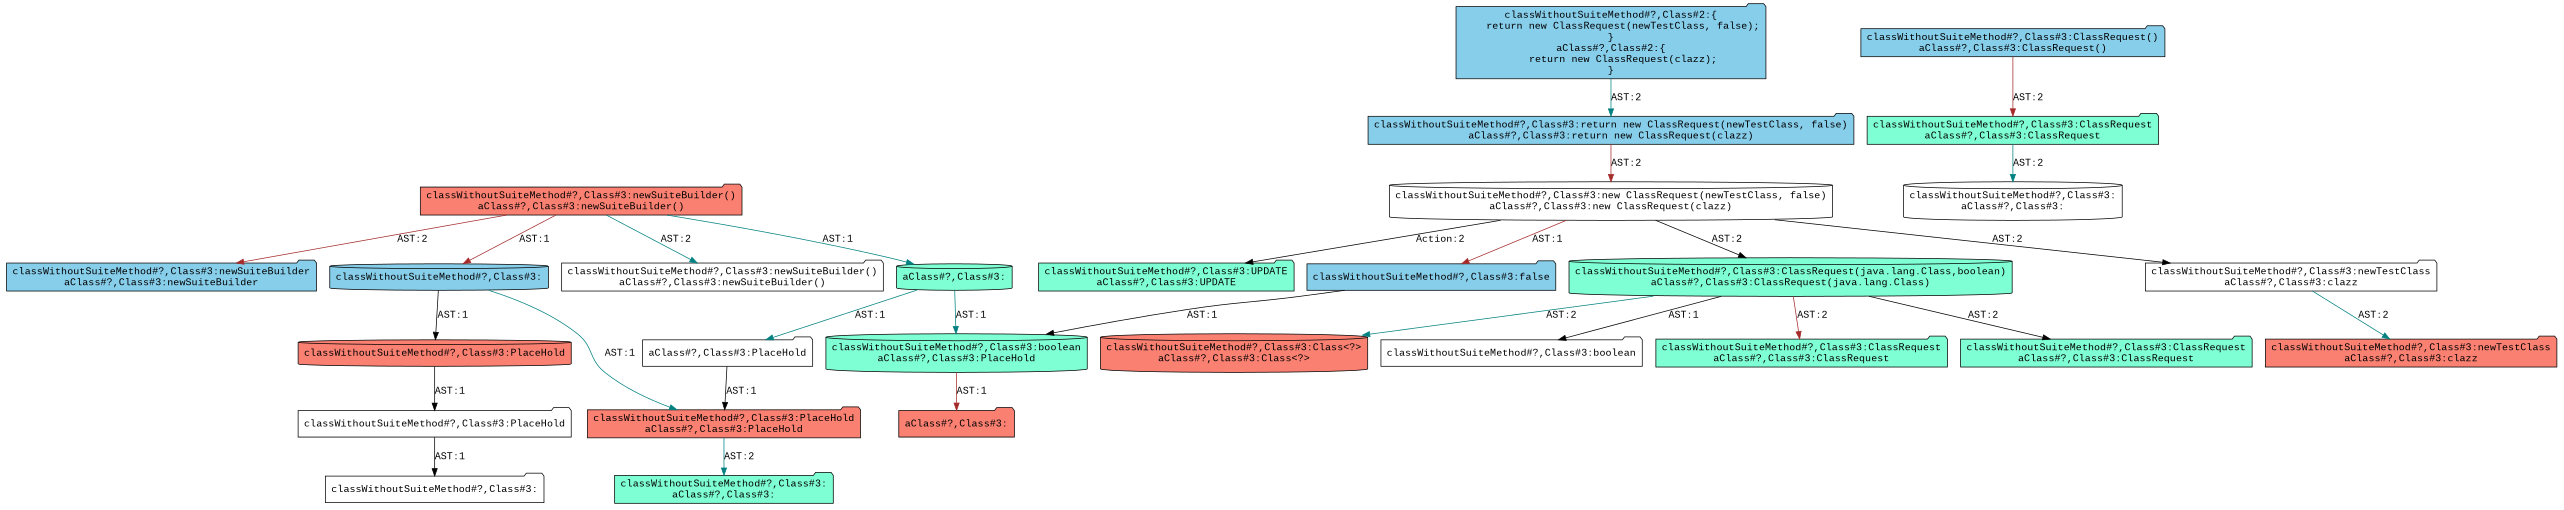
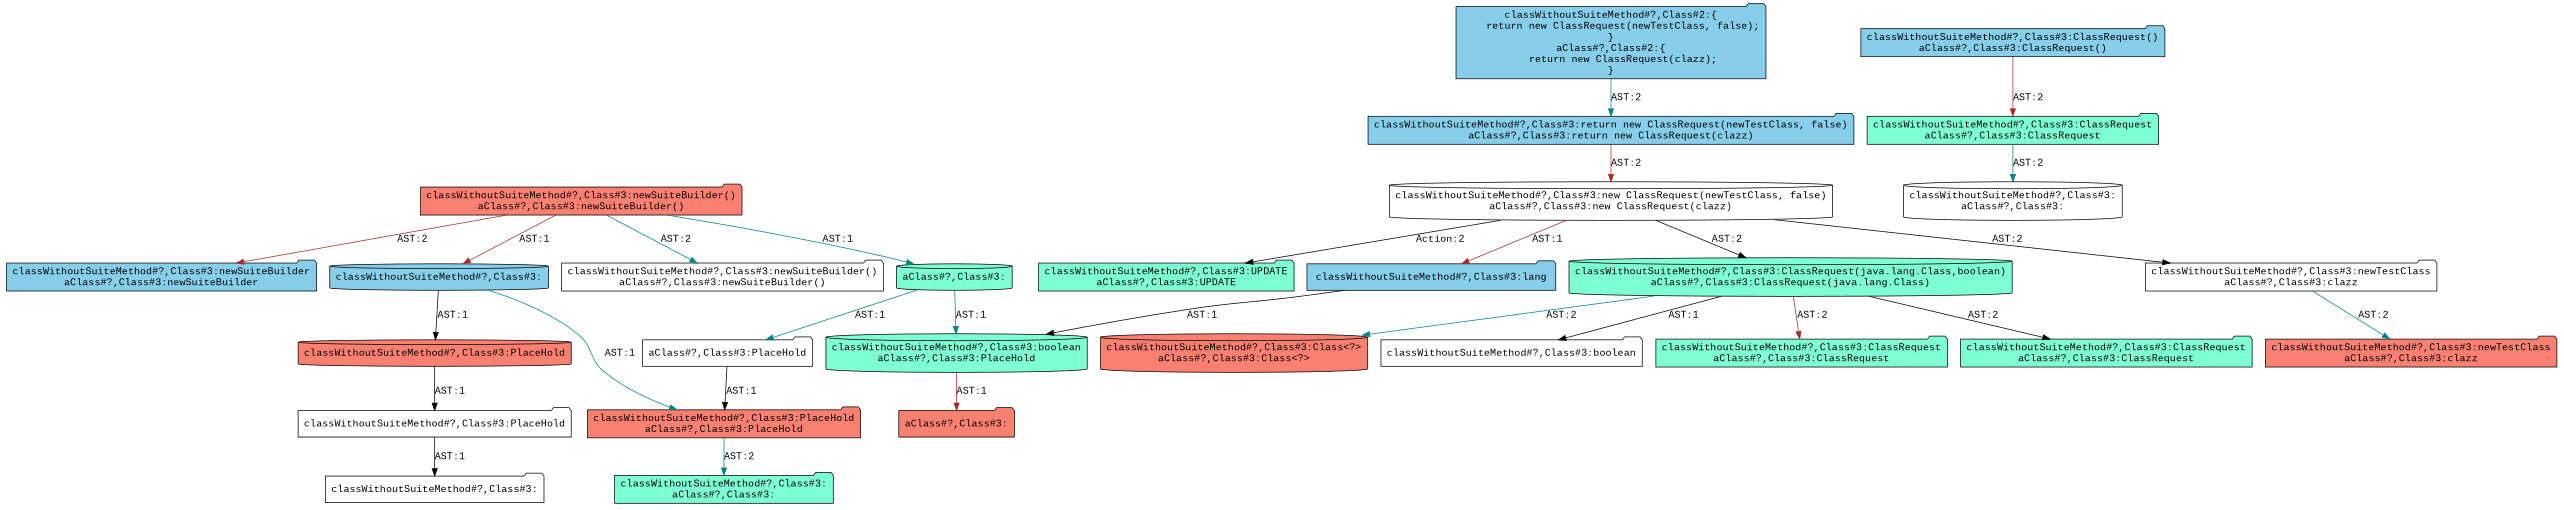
(1431, 277) -> (1431, 277)
